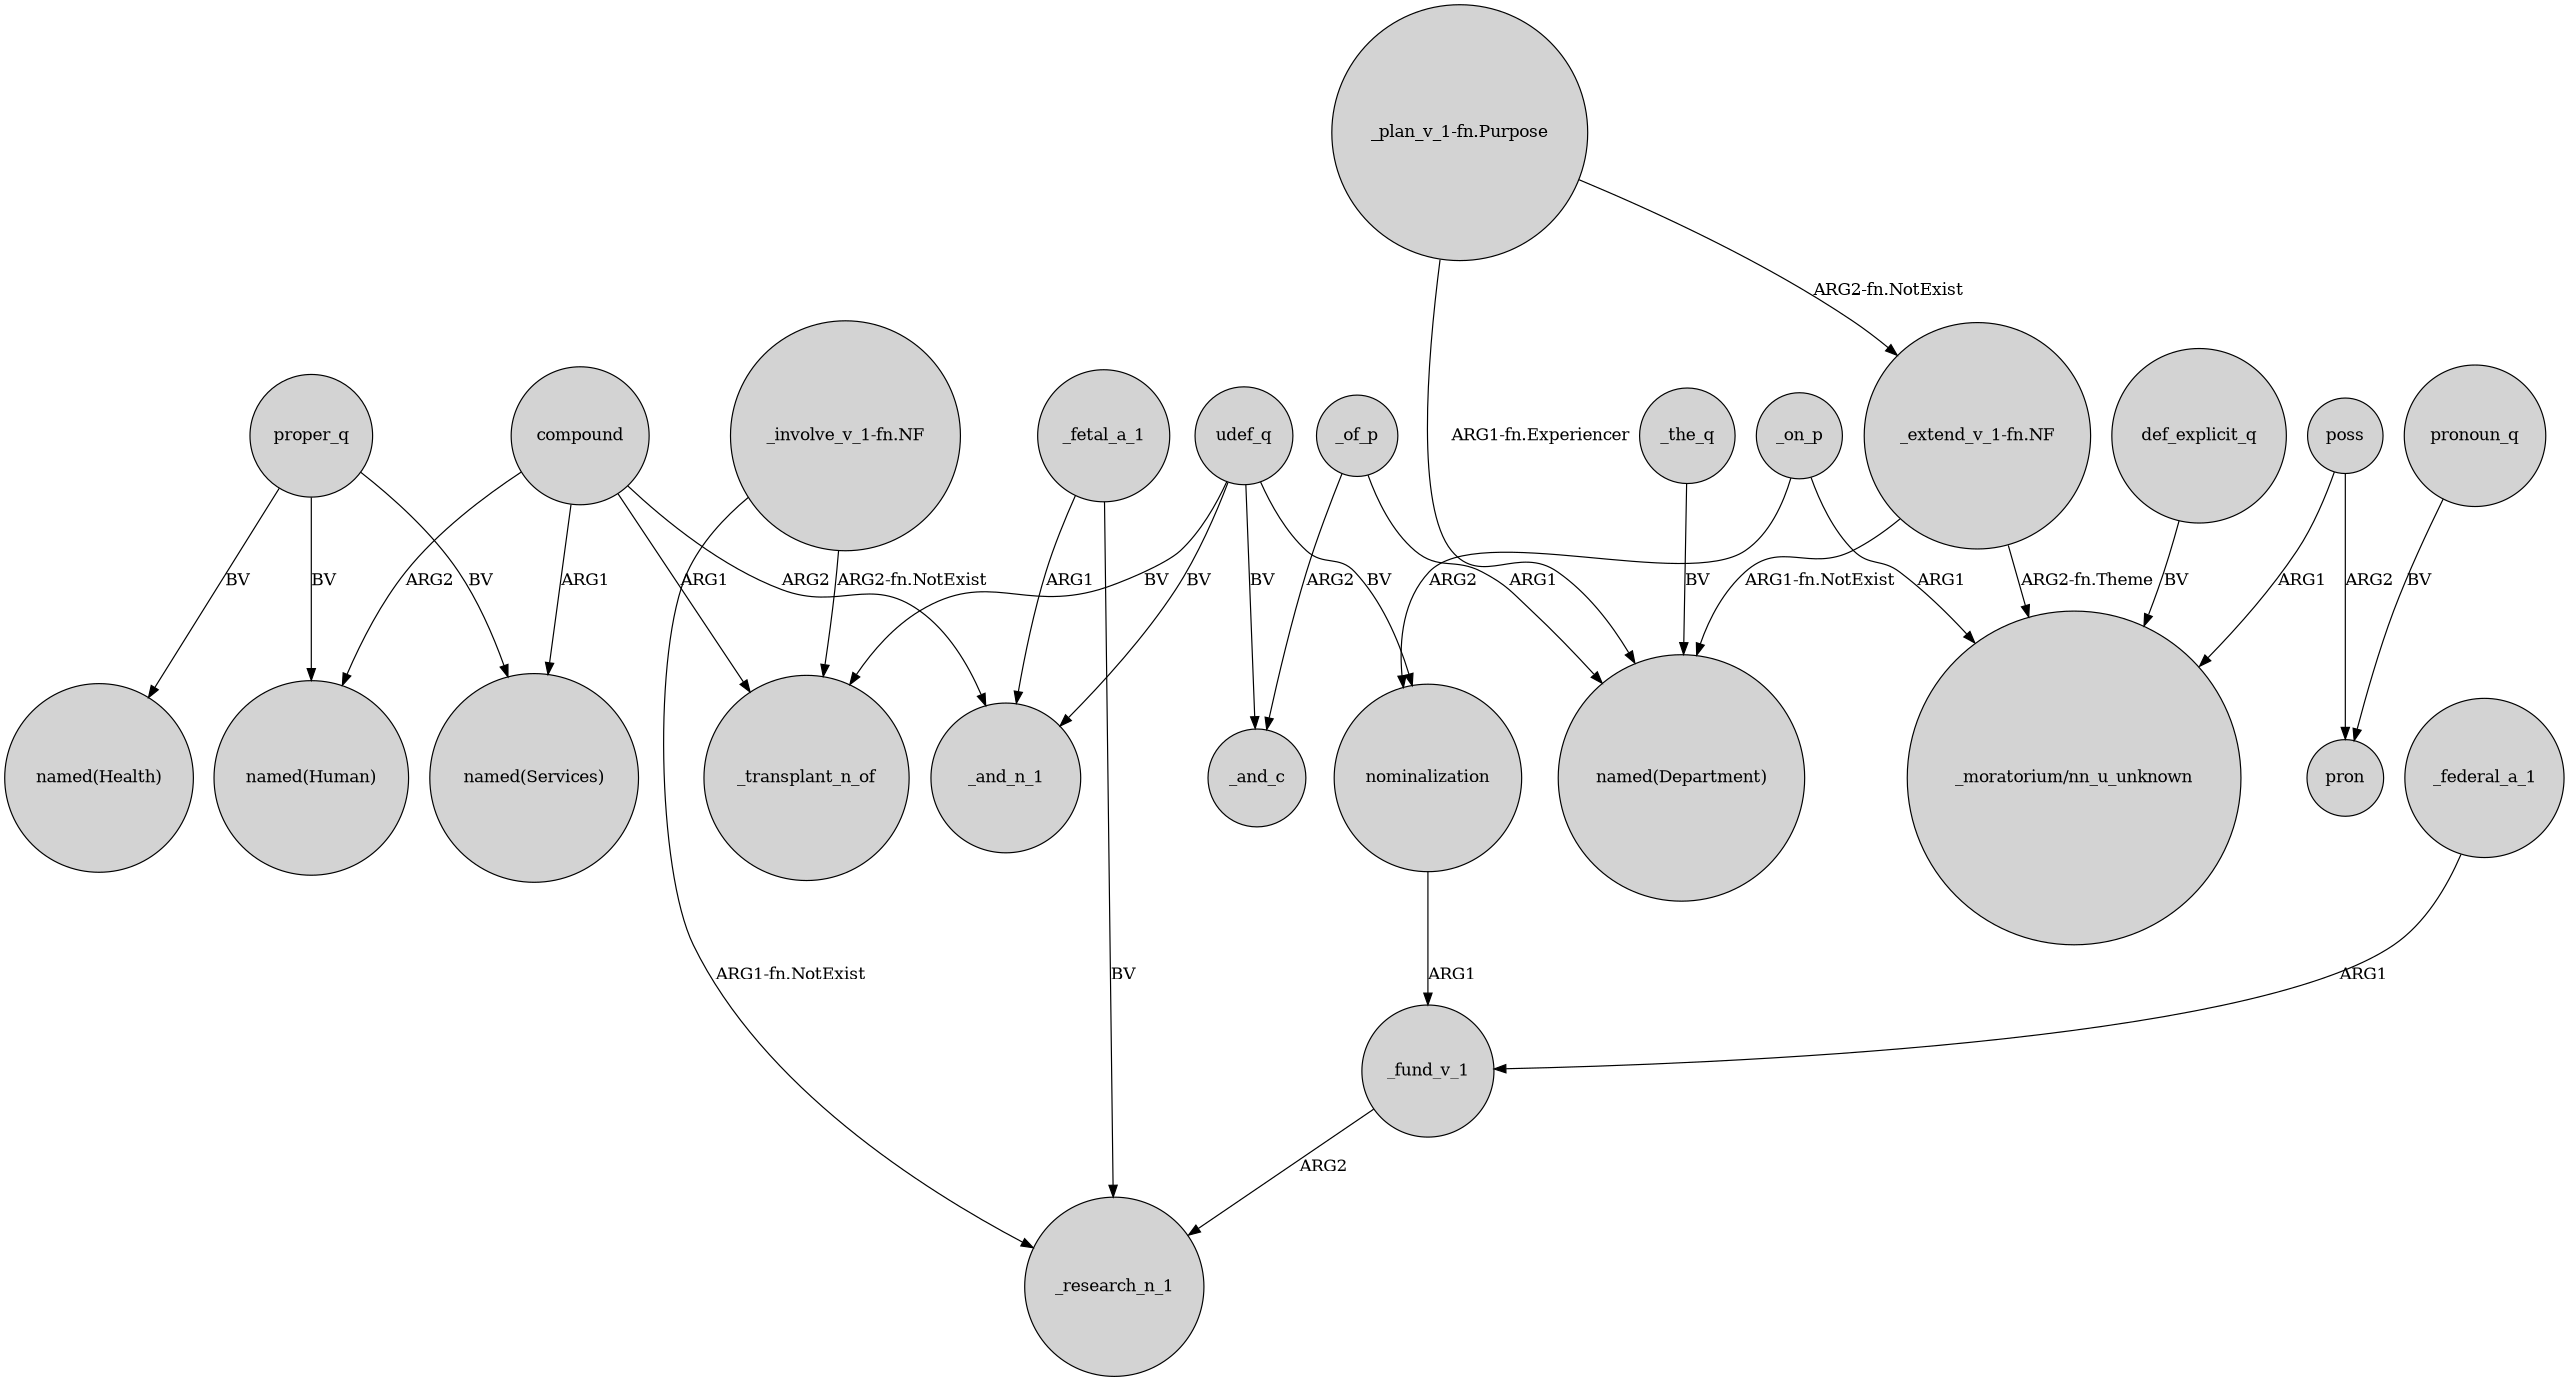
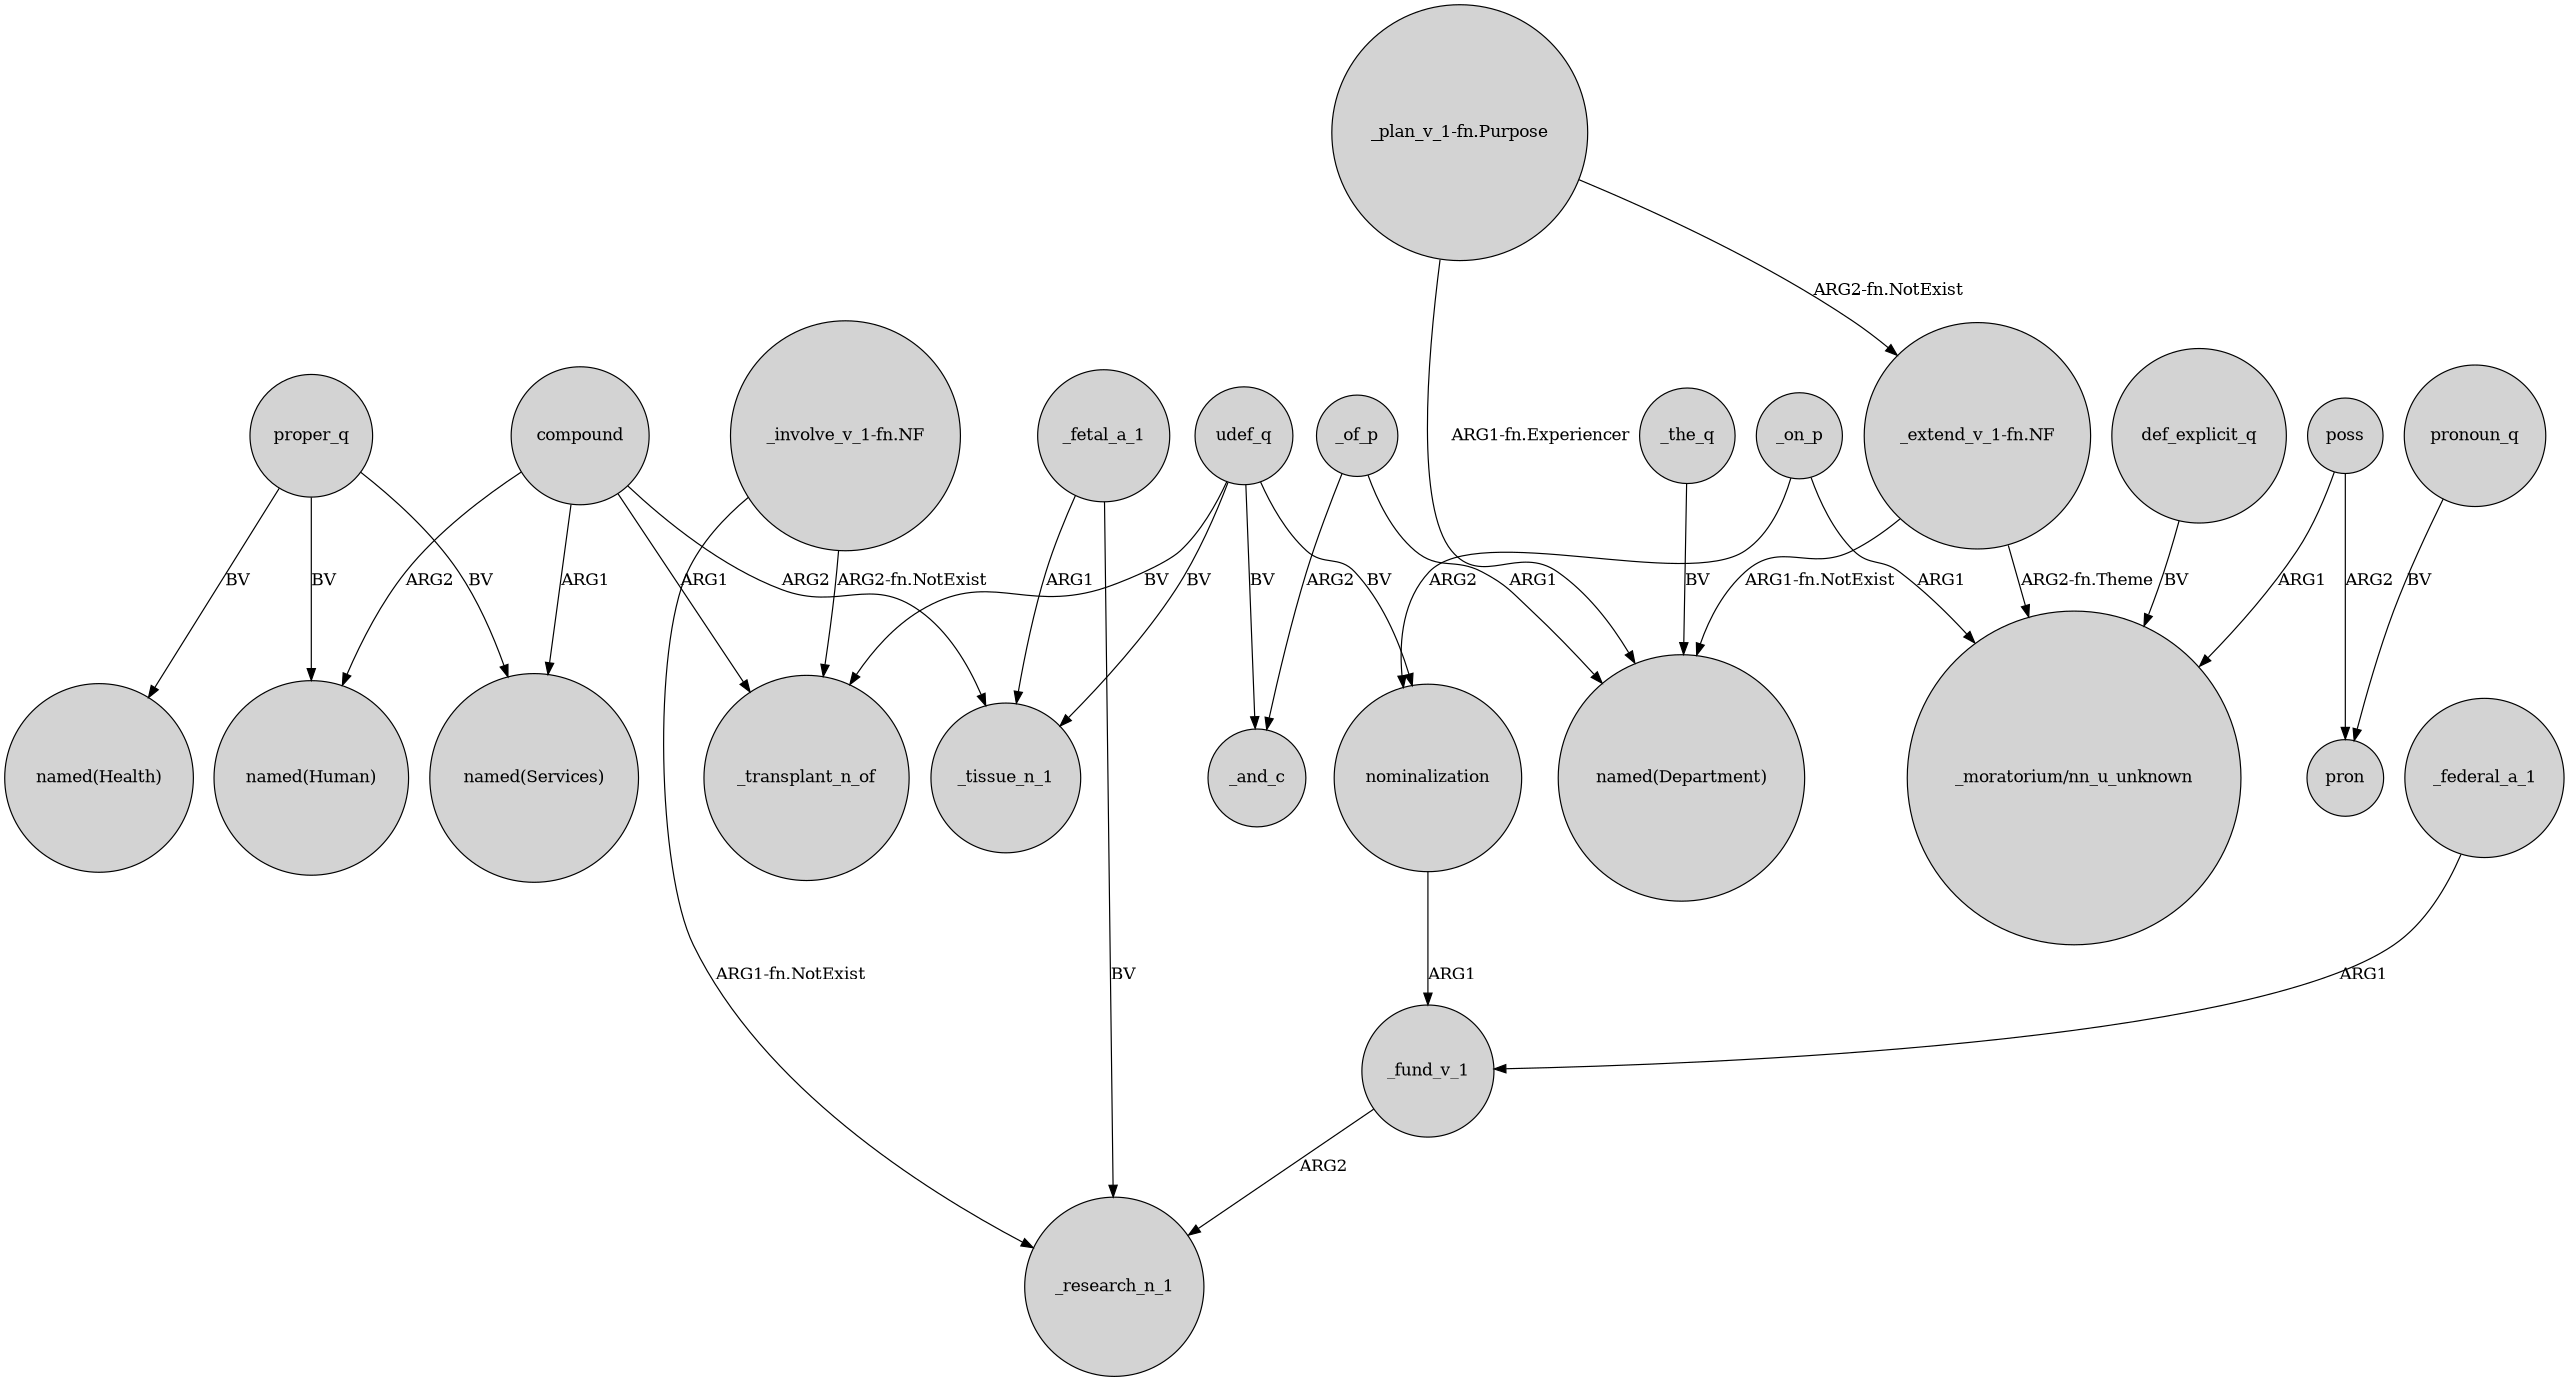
(1006, 778) -> (1006, 778)
